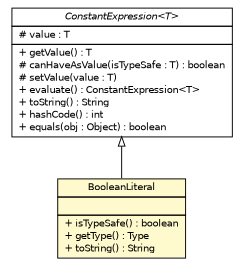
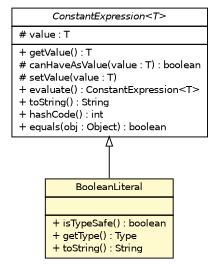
(122, 65) -> (110, 65)
